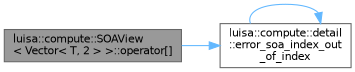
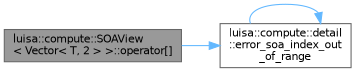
(286, 46) -> (286, 46)
